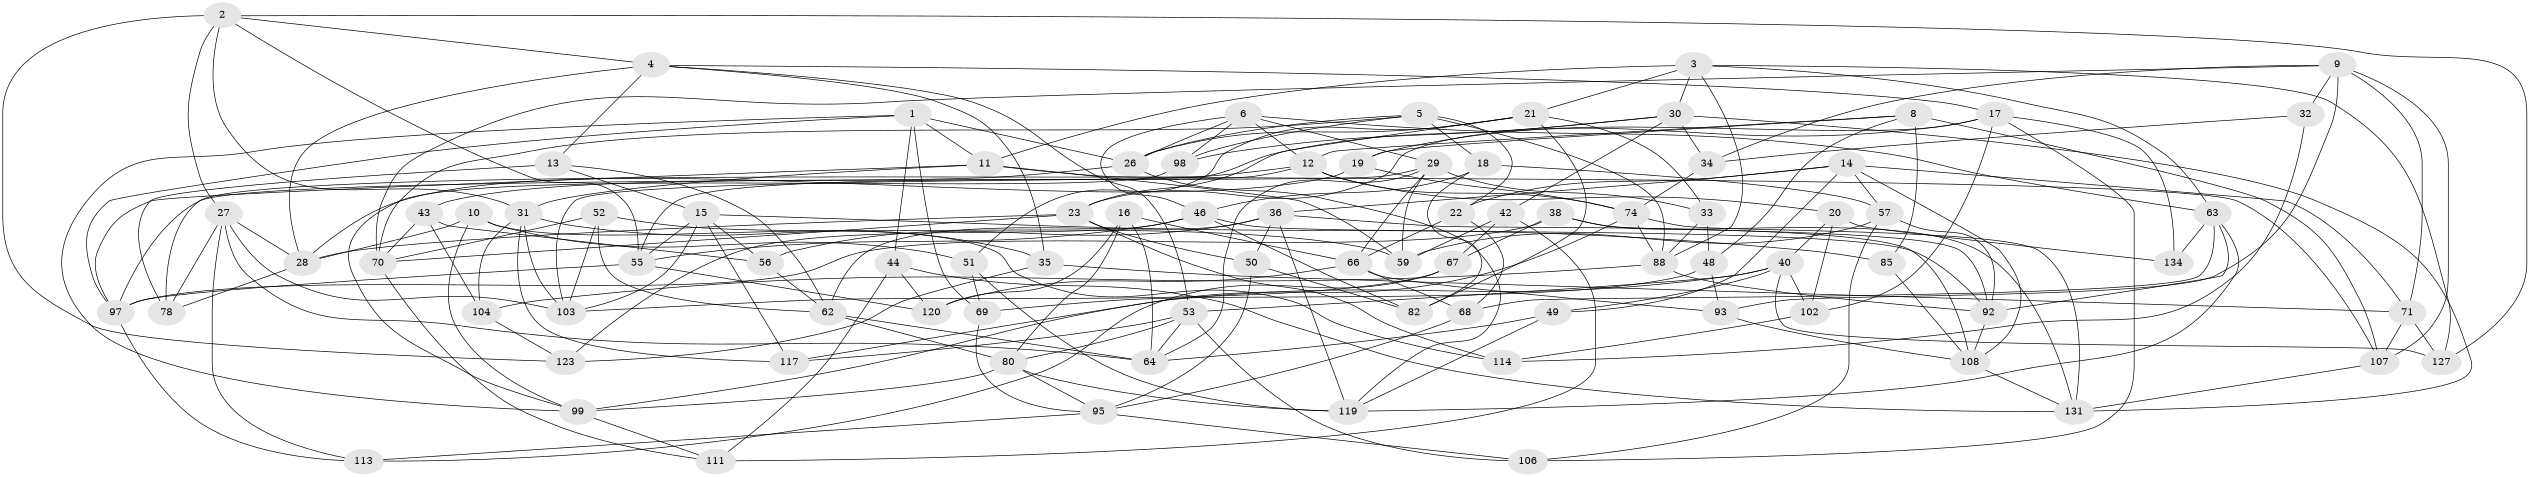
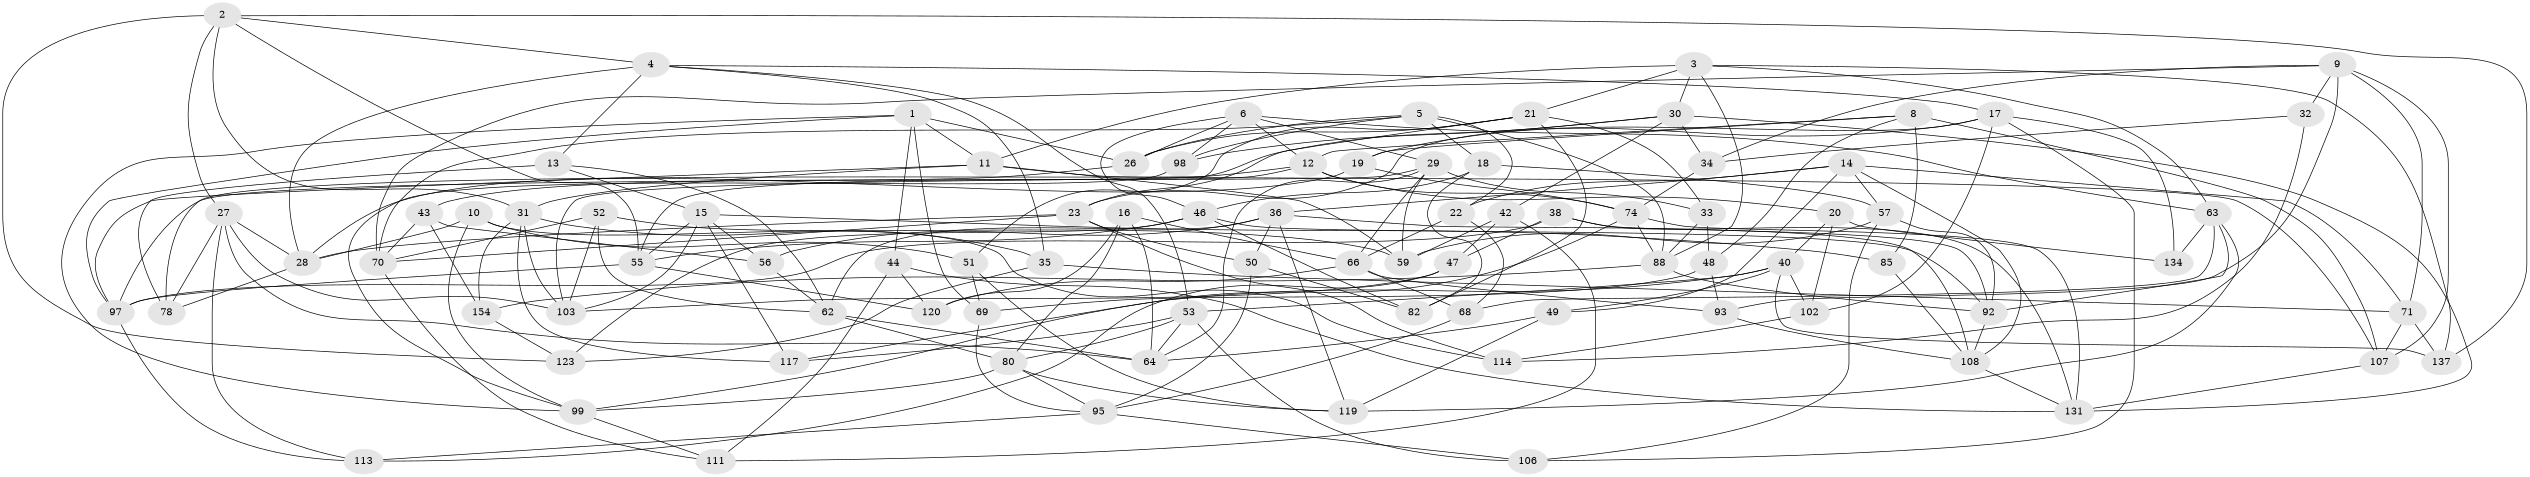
(1375, 210) -> none
(1453, 263) -> (1453, 263)
(482, 313) -> (482, 313)
(2441, 362) -> (2441, 362)
